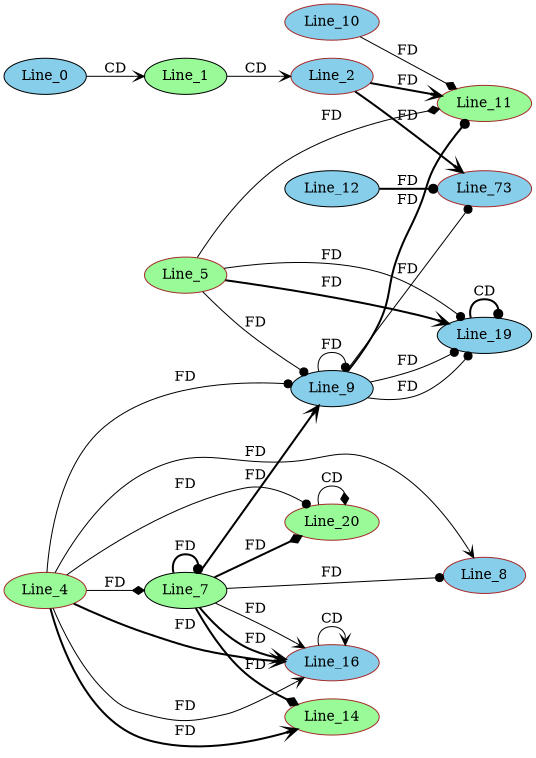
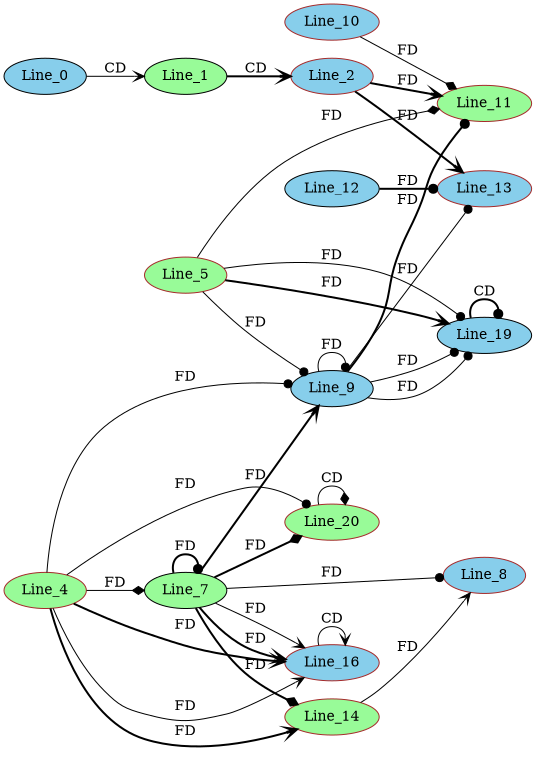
(254, 76) -> (254, 76)
(484, 189) -> (484, 189)
(257, 461) -> (416, 656)
